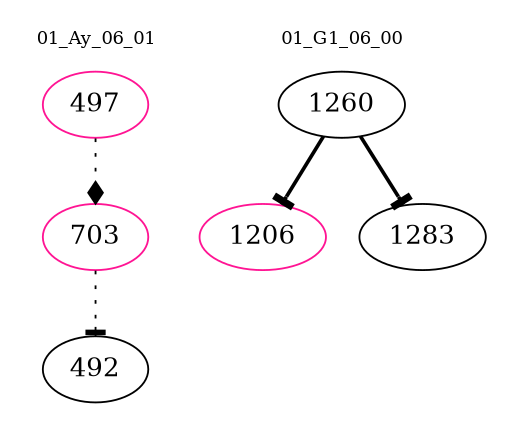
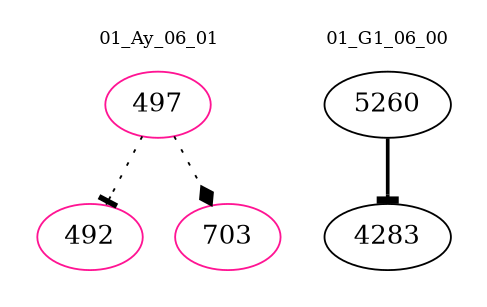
(342, 105) -> (388, 105)
(263, 237) -> none
(423, 237) -> (388, 237)
(96, 299) -> (126, 166)
(96, 369) -> (90, 237)
